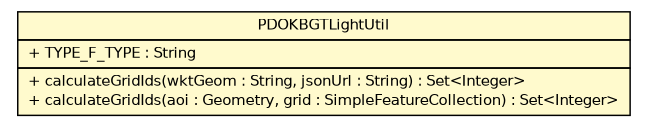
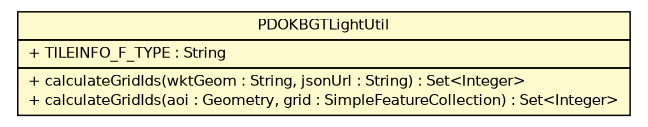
(112, 53) -> (127, 53)
